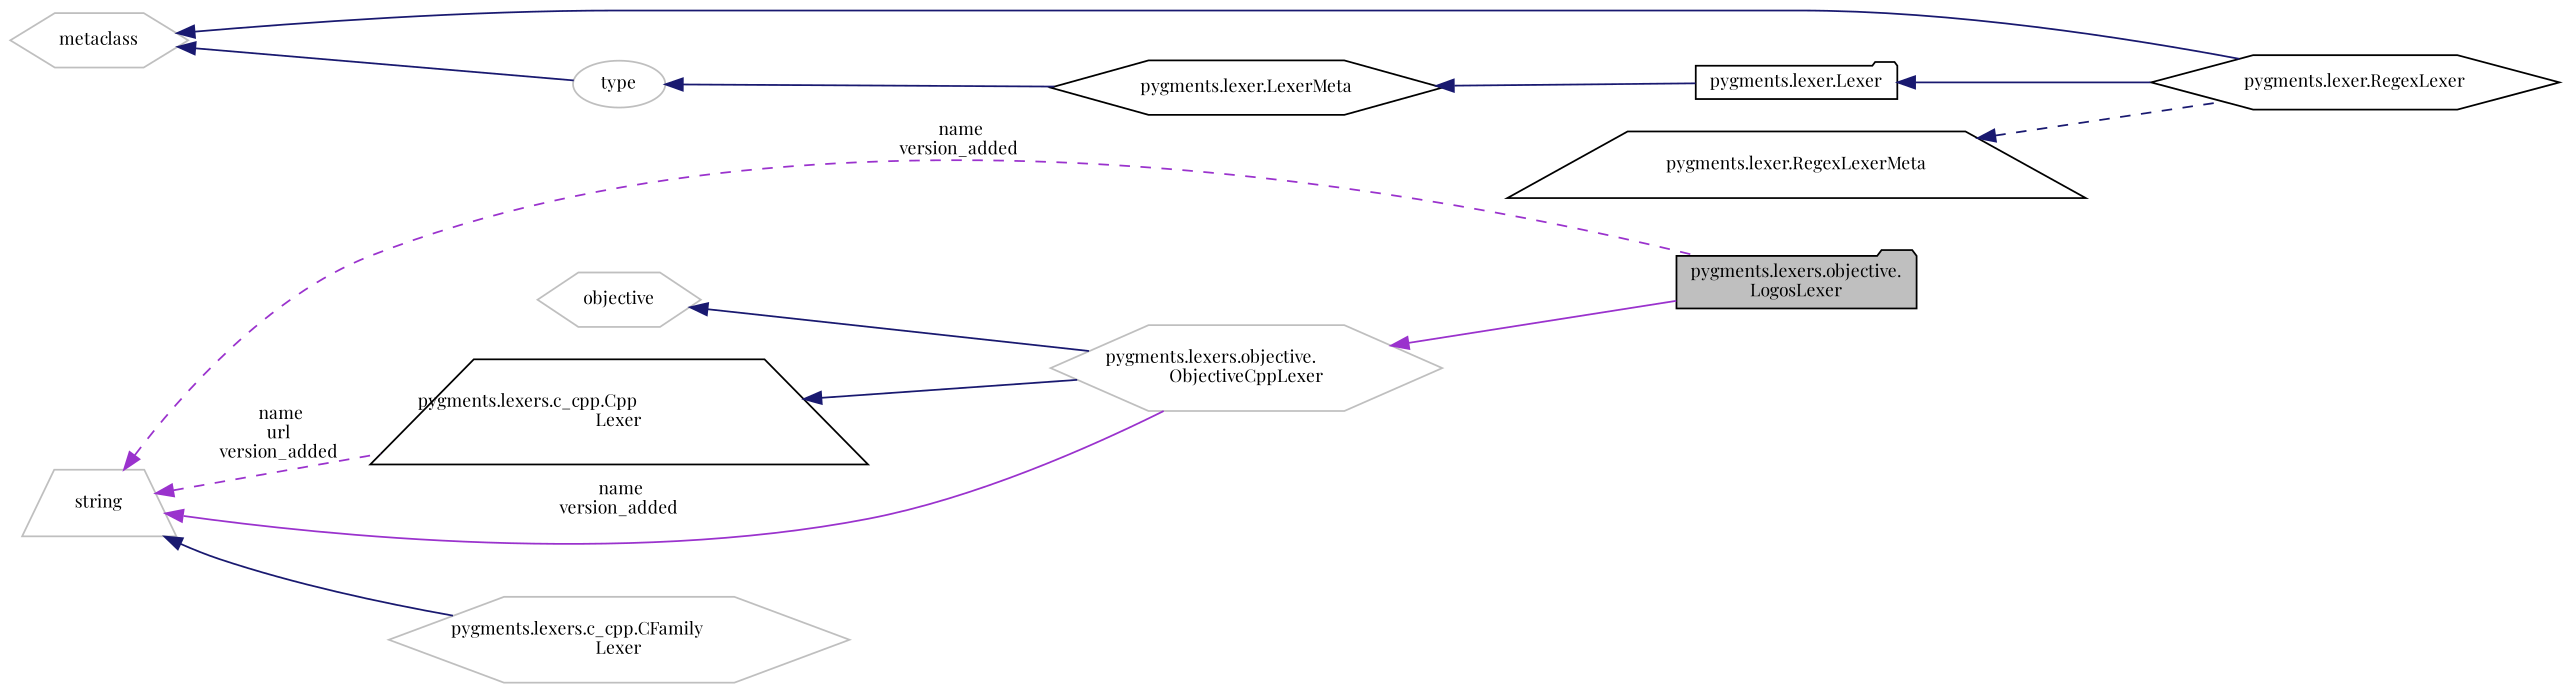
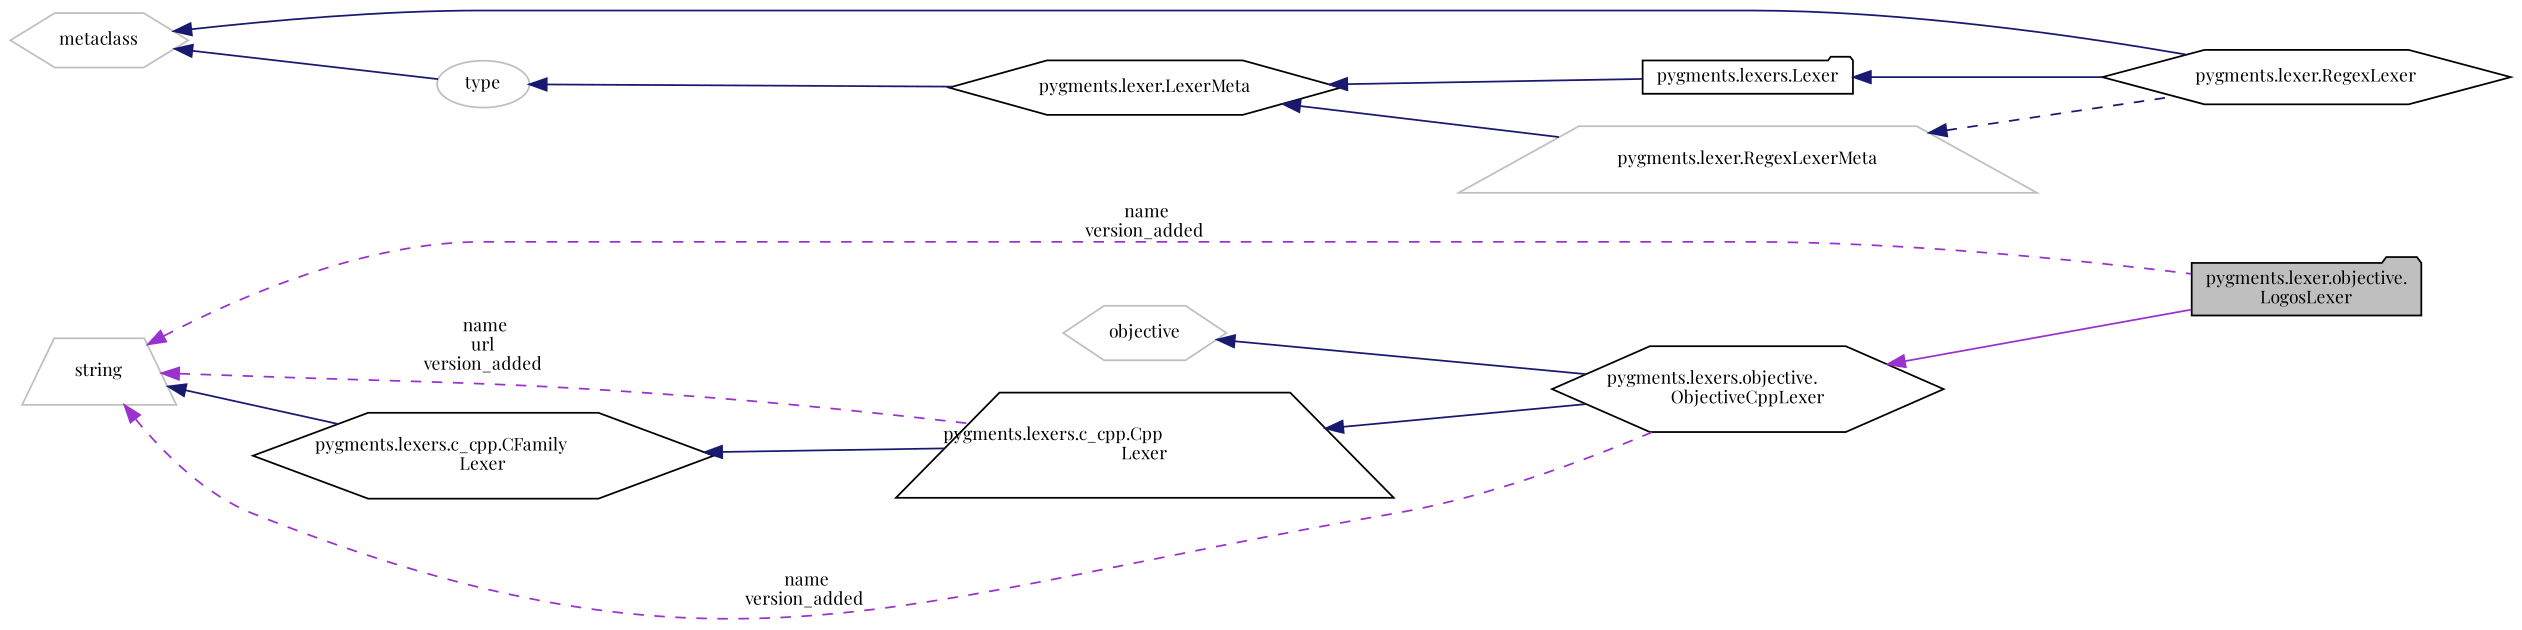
(1797, 82) -> (1748, 77)
none -> (1430, 122)
(1797, 165) -> (1748, 160)
(1797, 282) -> (2306, 289)
(1246, 368) -> (1748, 389)
none -> (834, 450)
(684, 541) -> (880, 607)
(619, 640) -> (483, 456)
